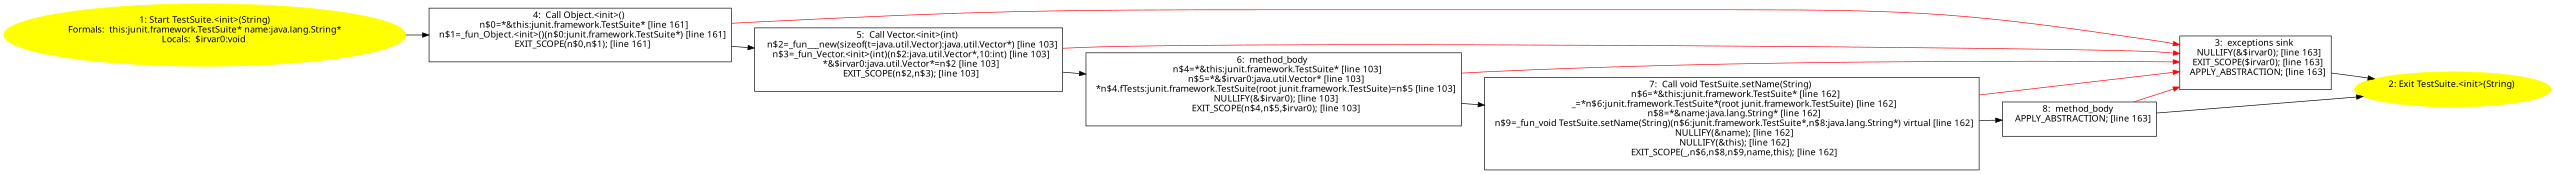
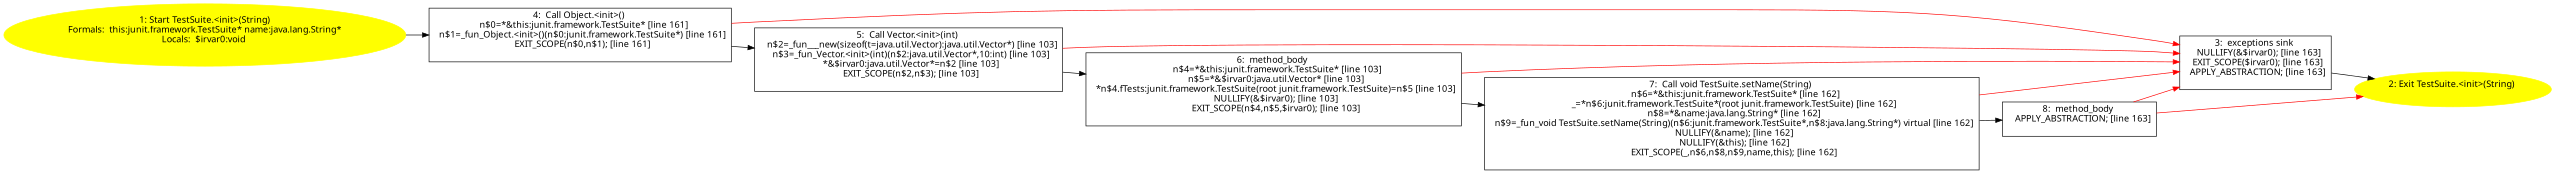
(2257, 105) -> (2257, 105)
